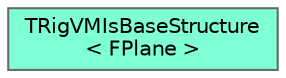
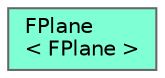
(143, 39) -> (82, 39)
